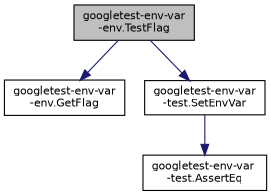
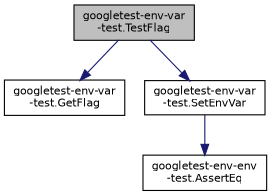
(134, 23) -> (134, 23)
(65, 98) -> (65, 98)
(205, 173) -> (205, 173)
